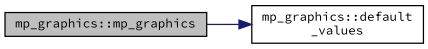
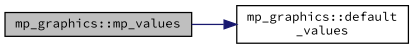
(106, 24) -> (98, 24)
